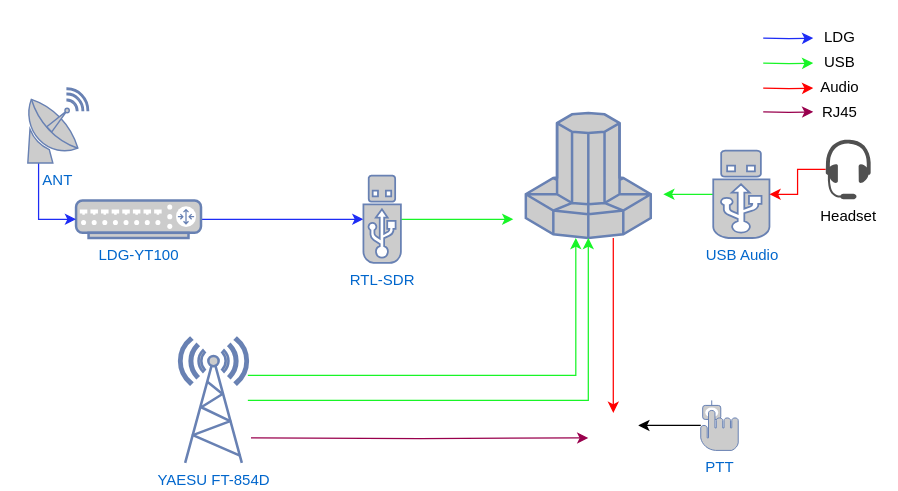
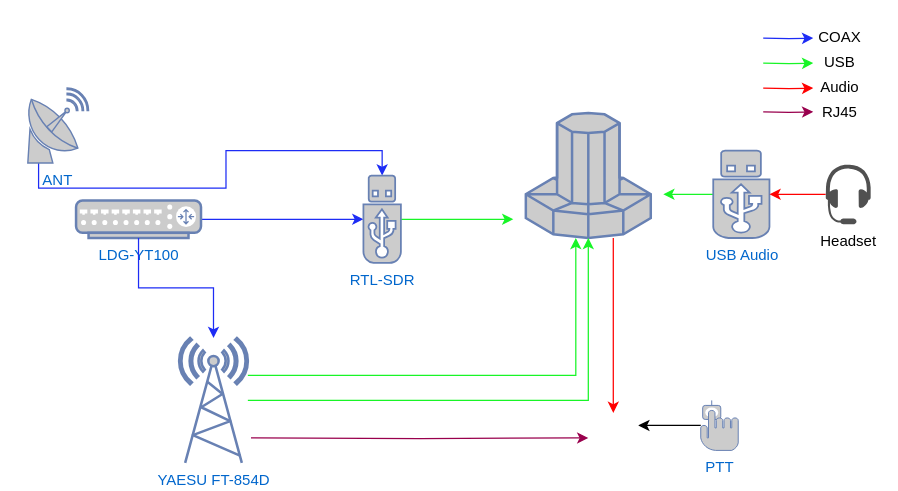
(840, 38) -> (840, 38)
(848, 169) -> (848, 194)
(38, 216) -> (226, 178)
none -> (171, 288)
